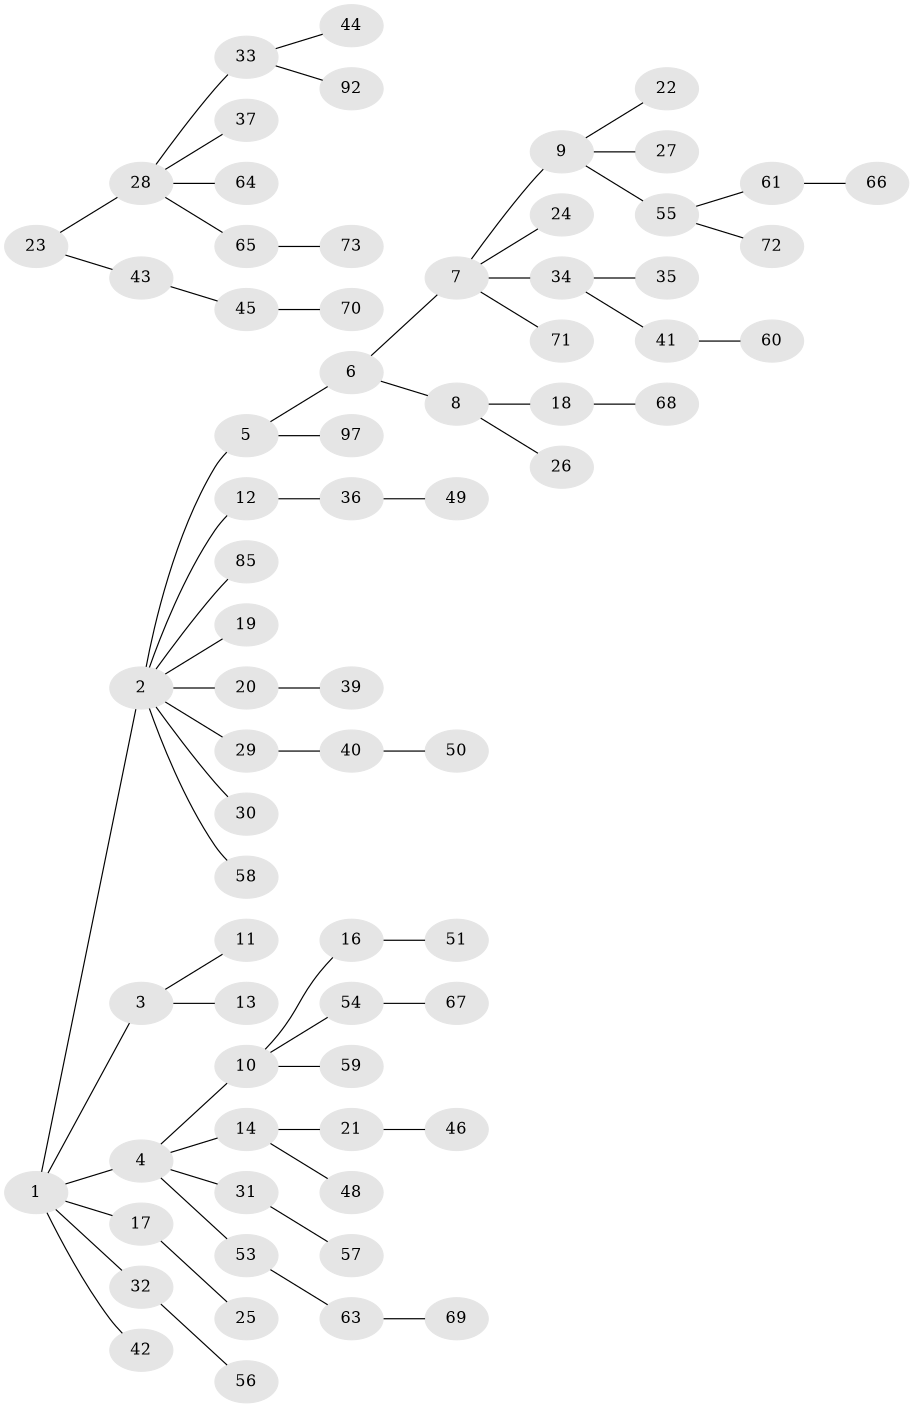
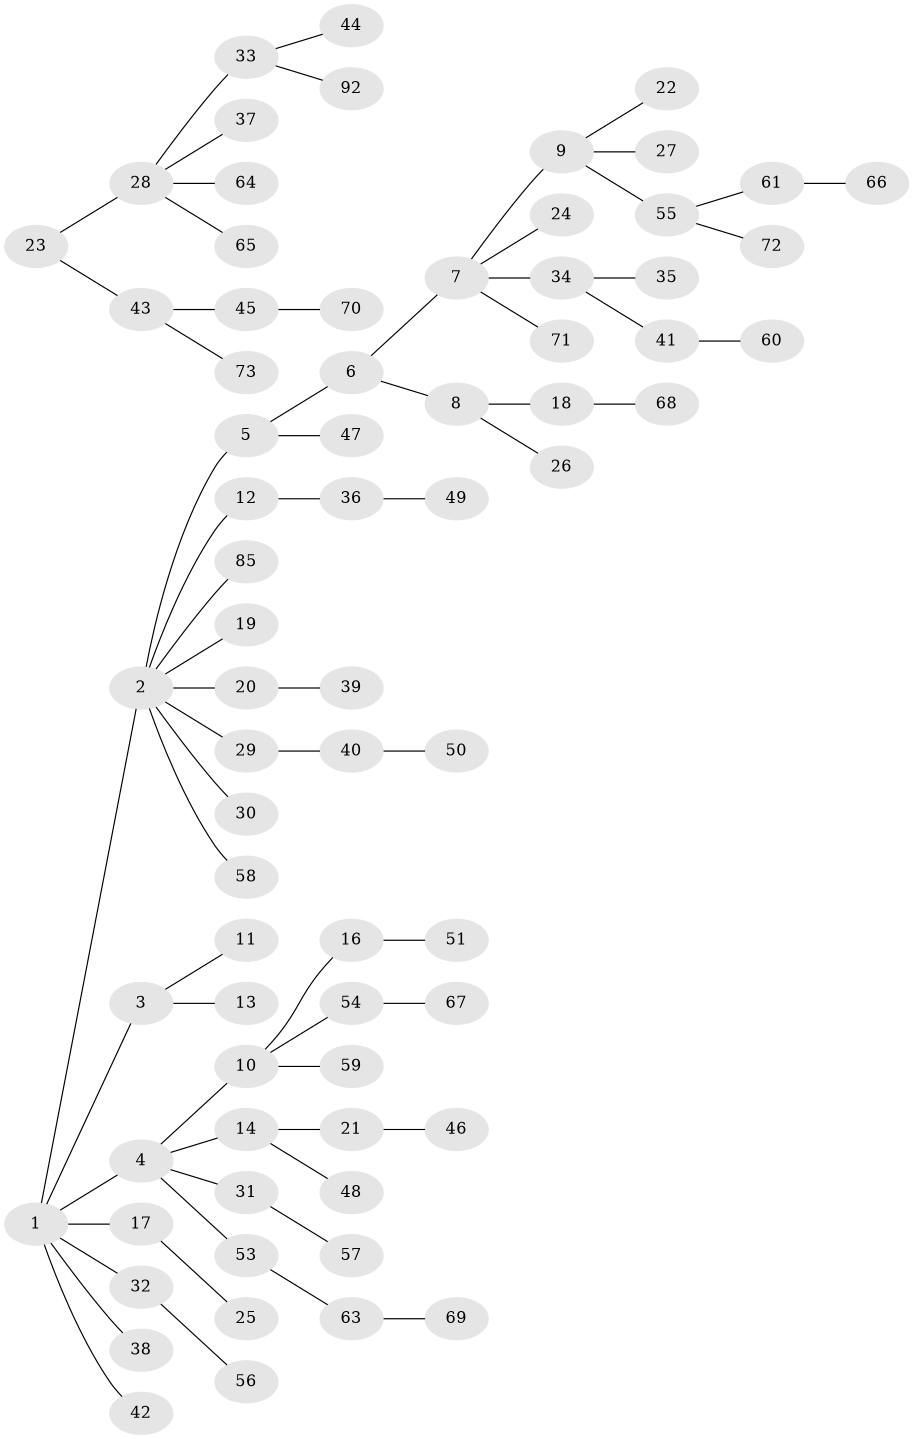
(299, 246) -> (194, 341)
(352, 436) -> (352, 436)
none -> (141, 1350)
